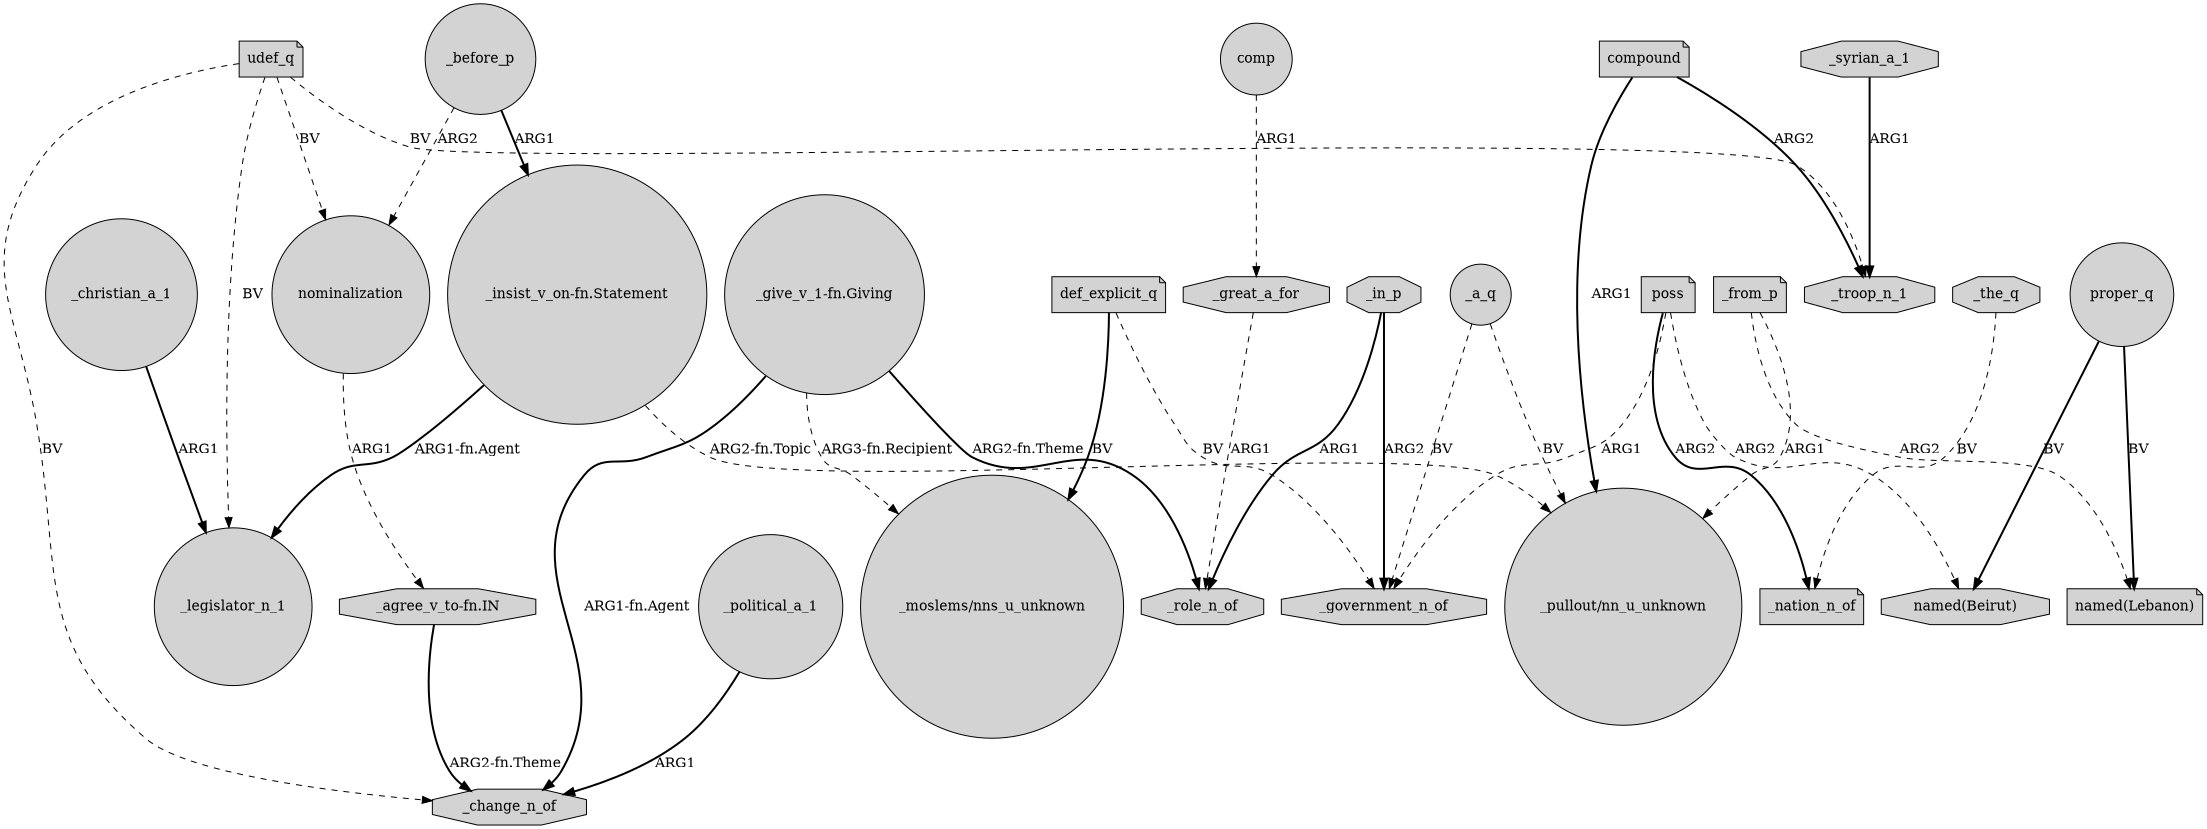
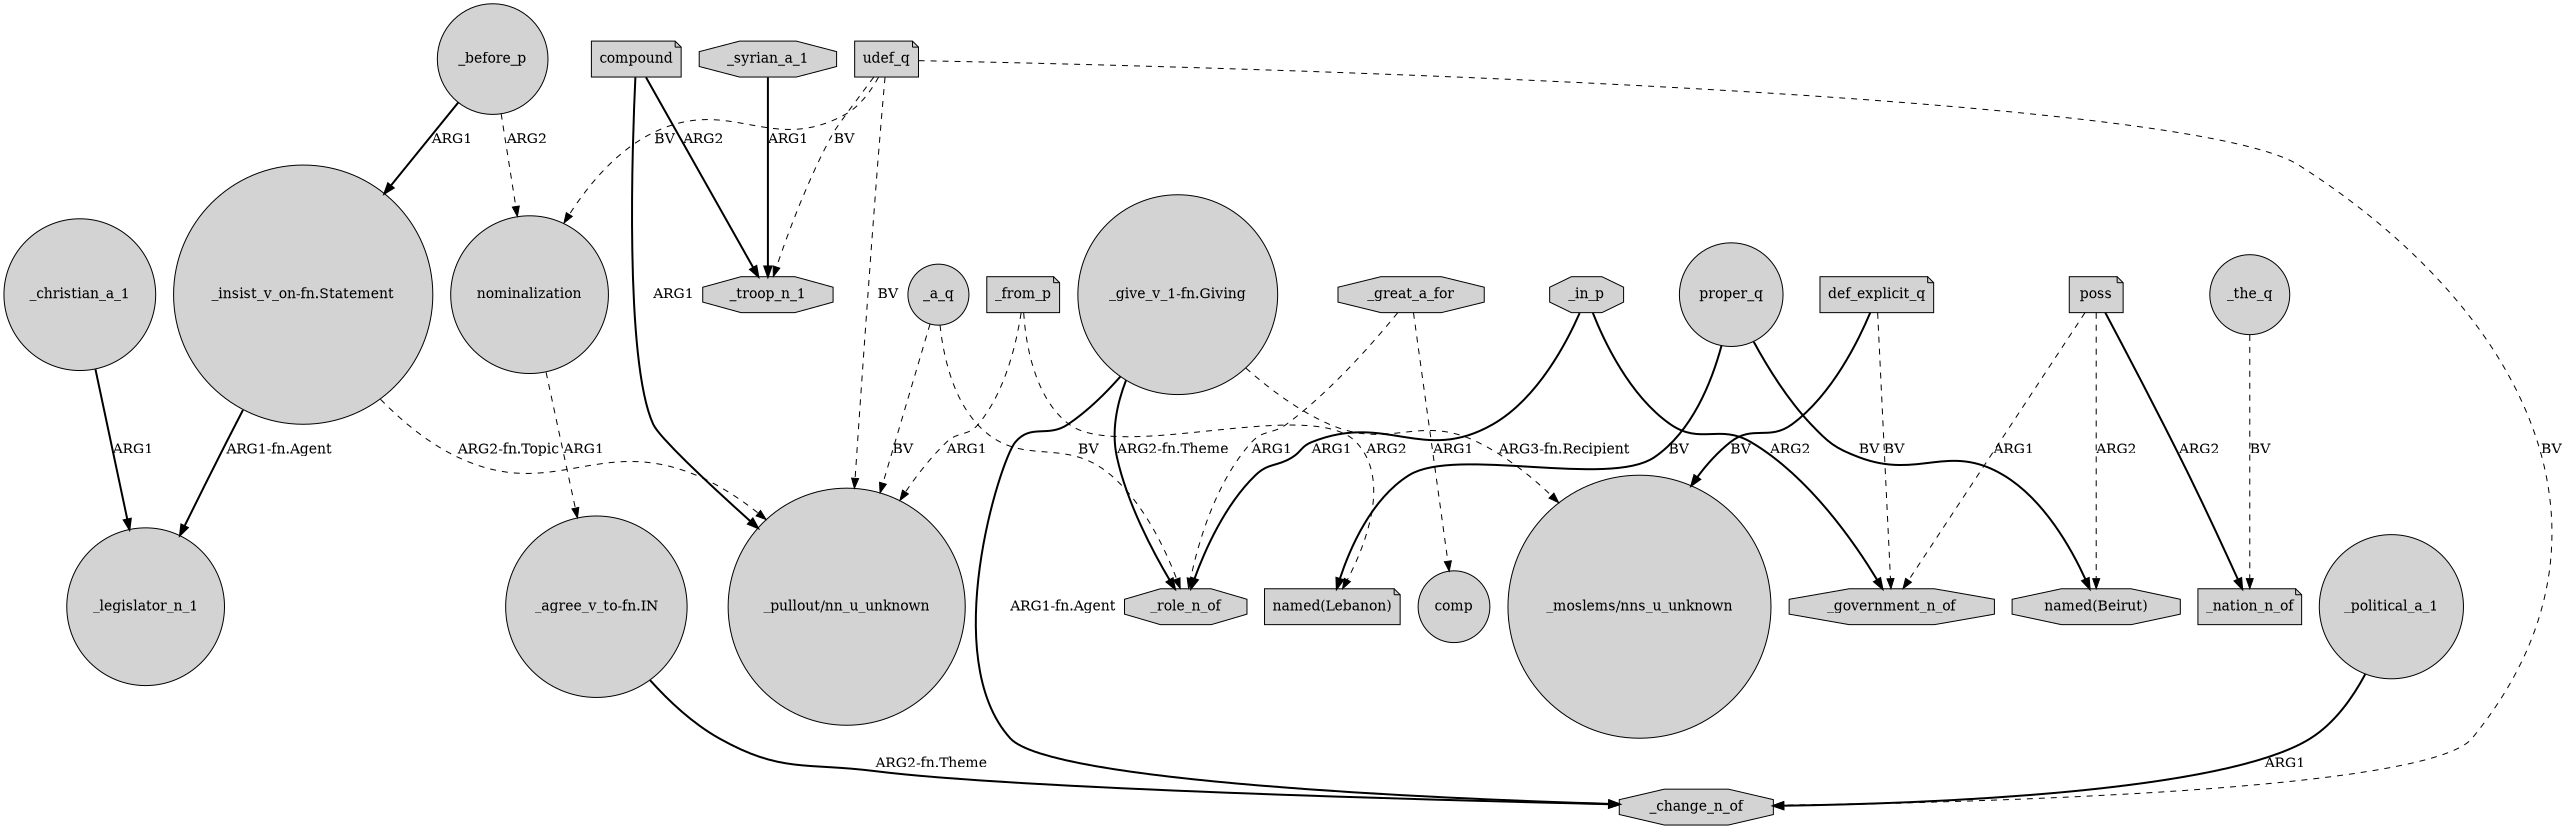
(1256, 181) -> (1429, 424)
(1996, 295) -> (2250, 295)
(230, 296) -> (869, 278)
(1432, 451) -> (1051, 452)
(438, 607) -> (596, 607)
